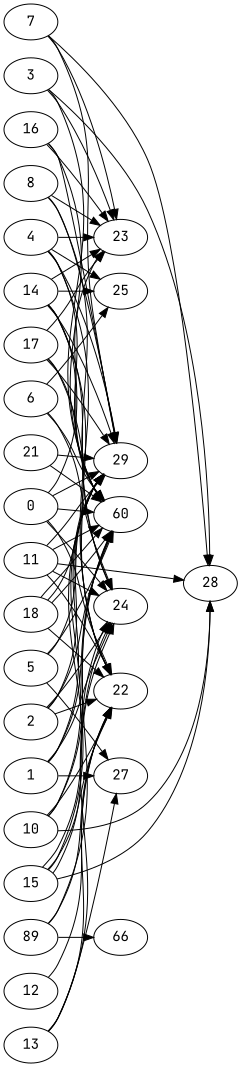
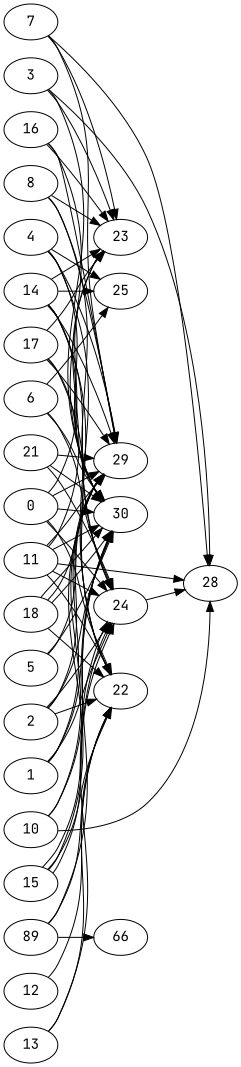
(71, 237) -> (76, 404)
(121, 515) -> (121, 515)
none -> (83, 521)
(80, 768) -> none
(121, 776) -> none
(180, 776) -> (161, 596)
